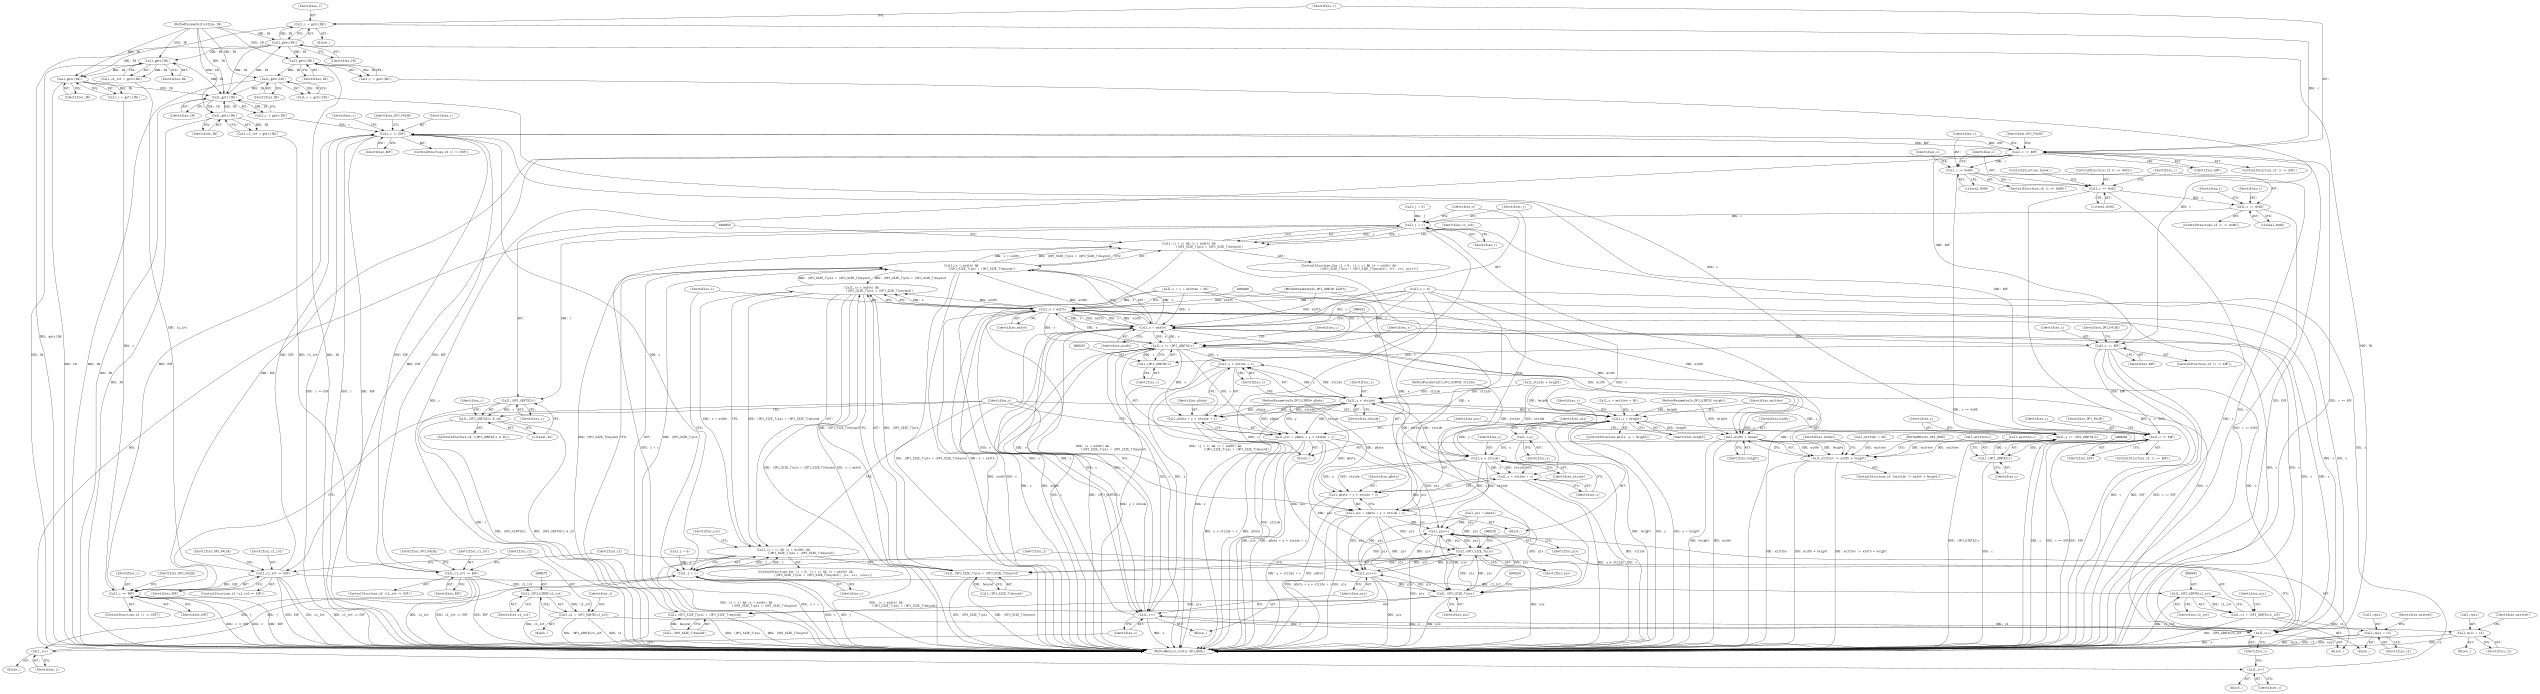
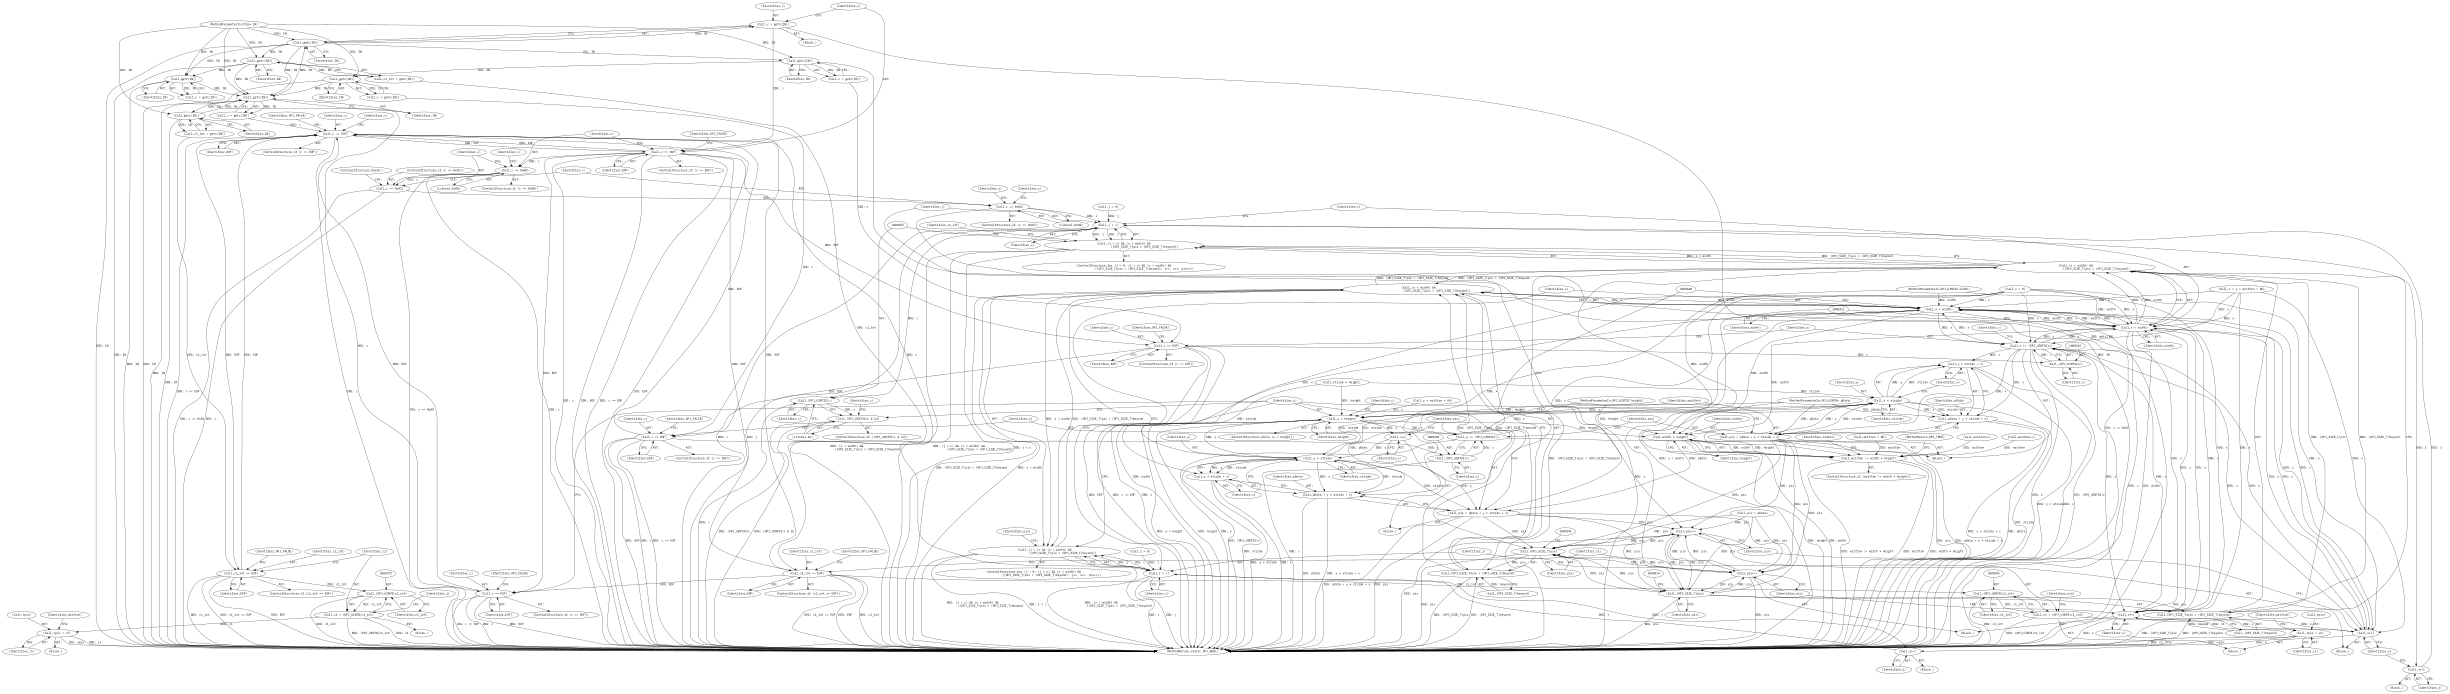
(2103, 207) -> none
(1443, 382) -> none
(1741, 437) -> (1670, 437)
